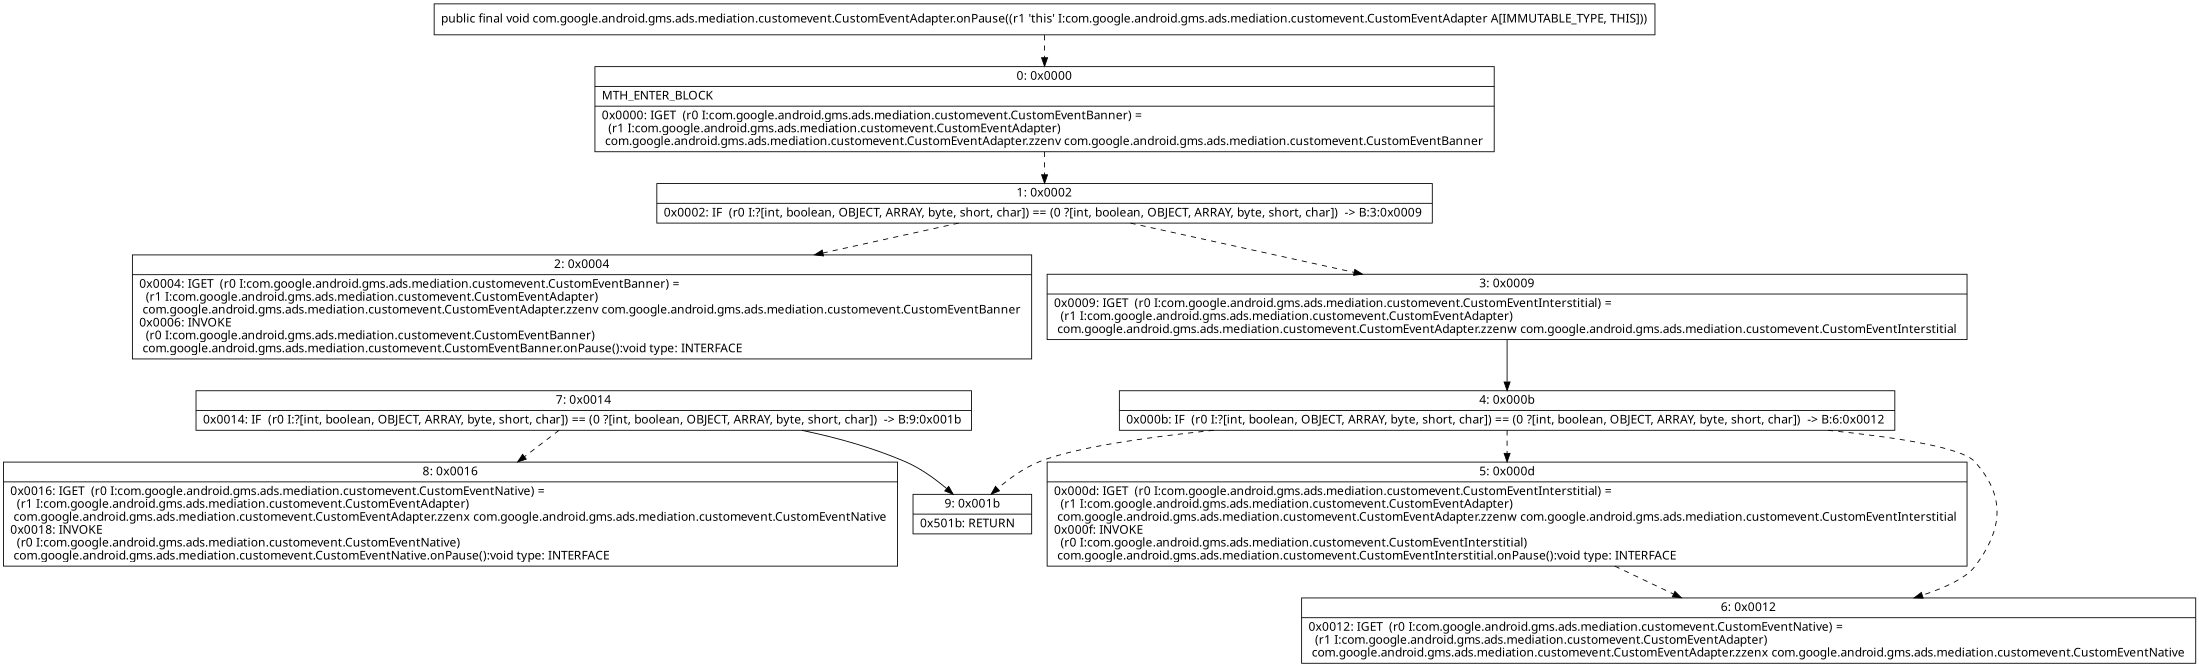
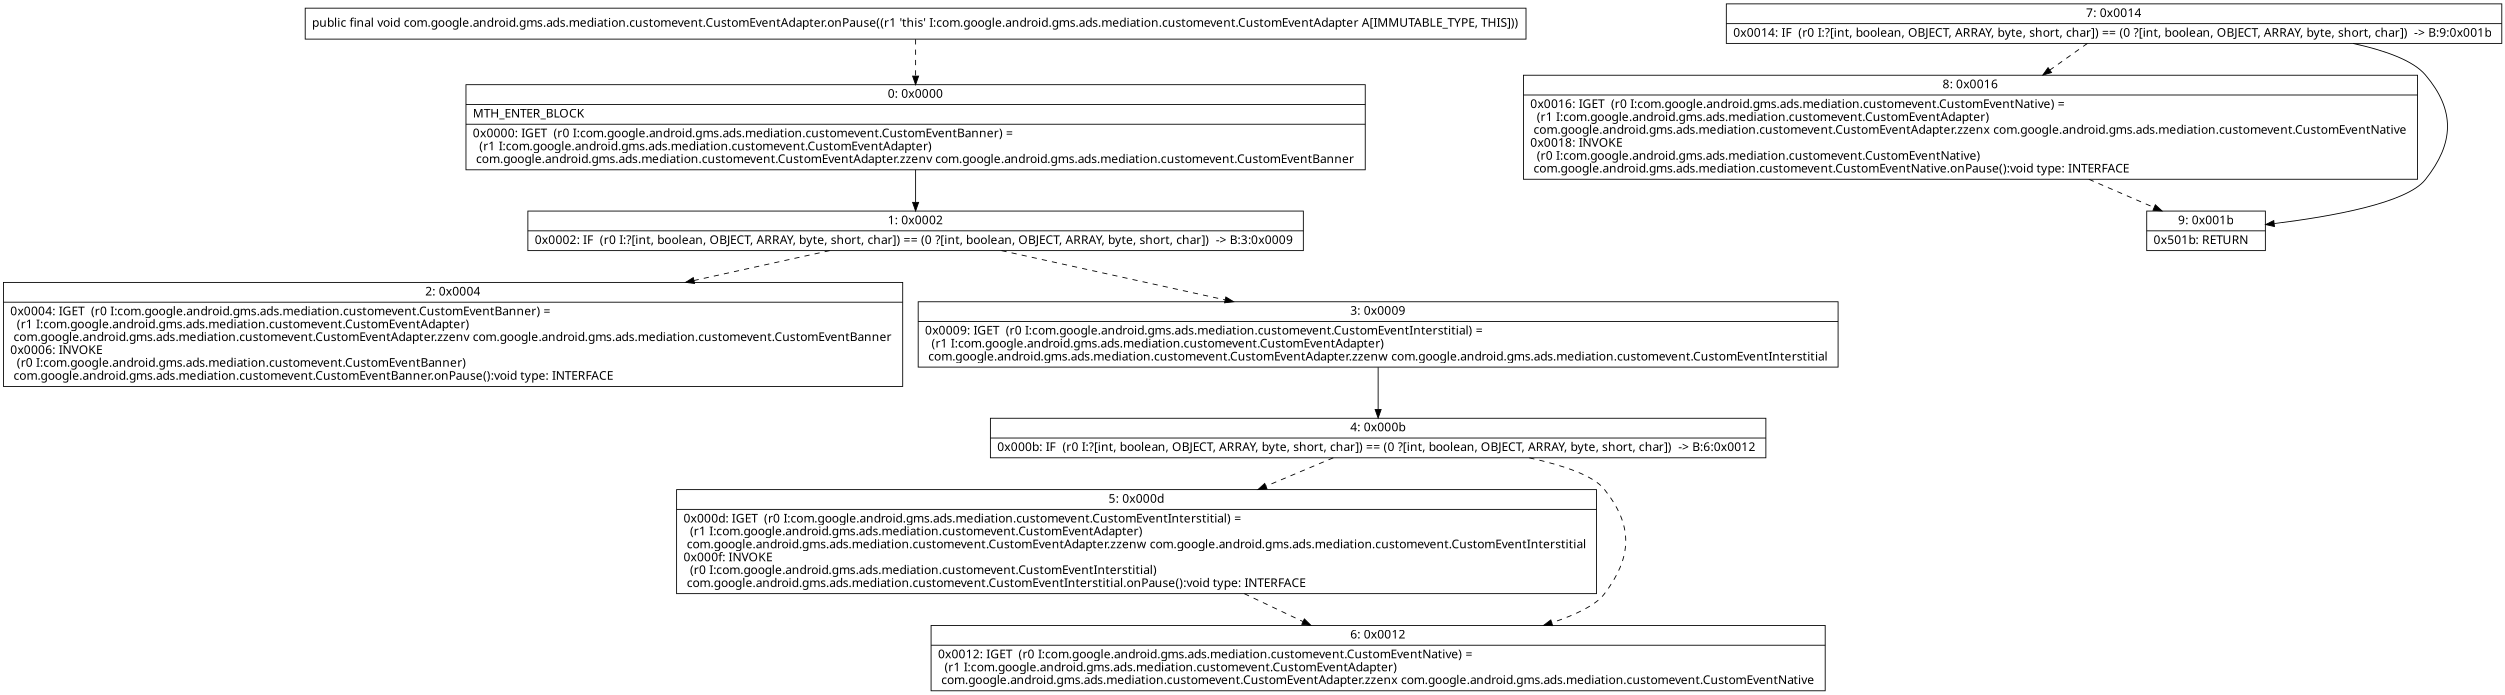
(1045, 163) -> (916, 186)
(1101, 446) -> (2121, 193)
